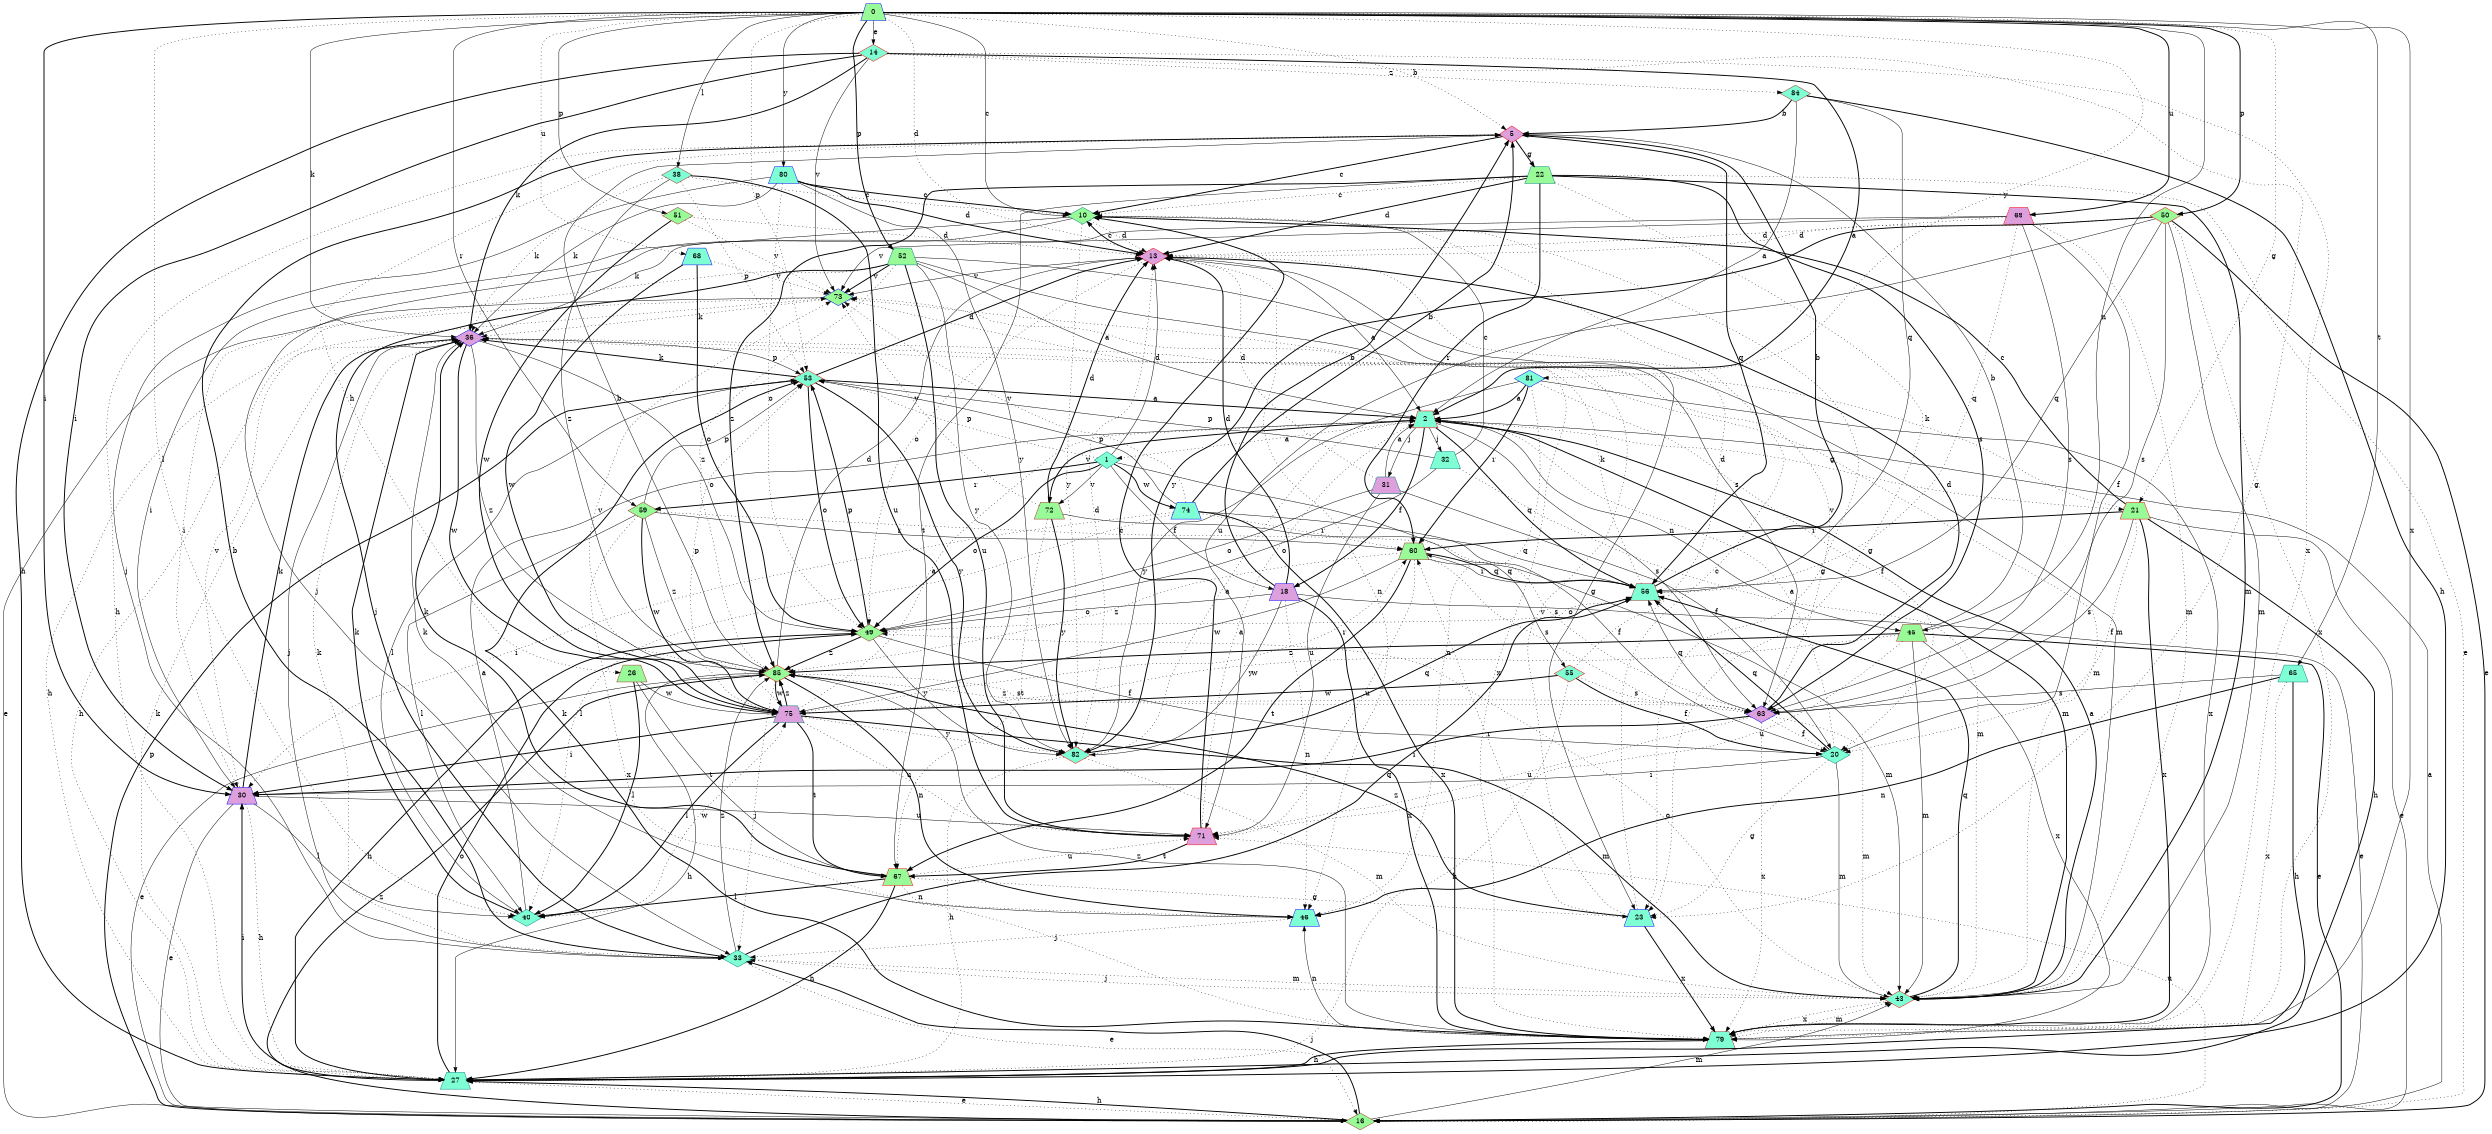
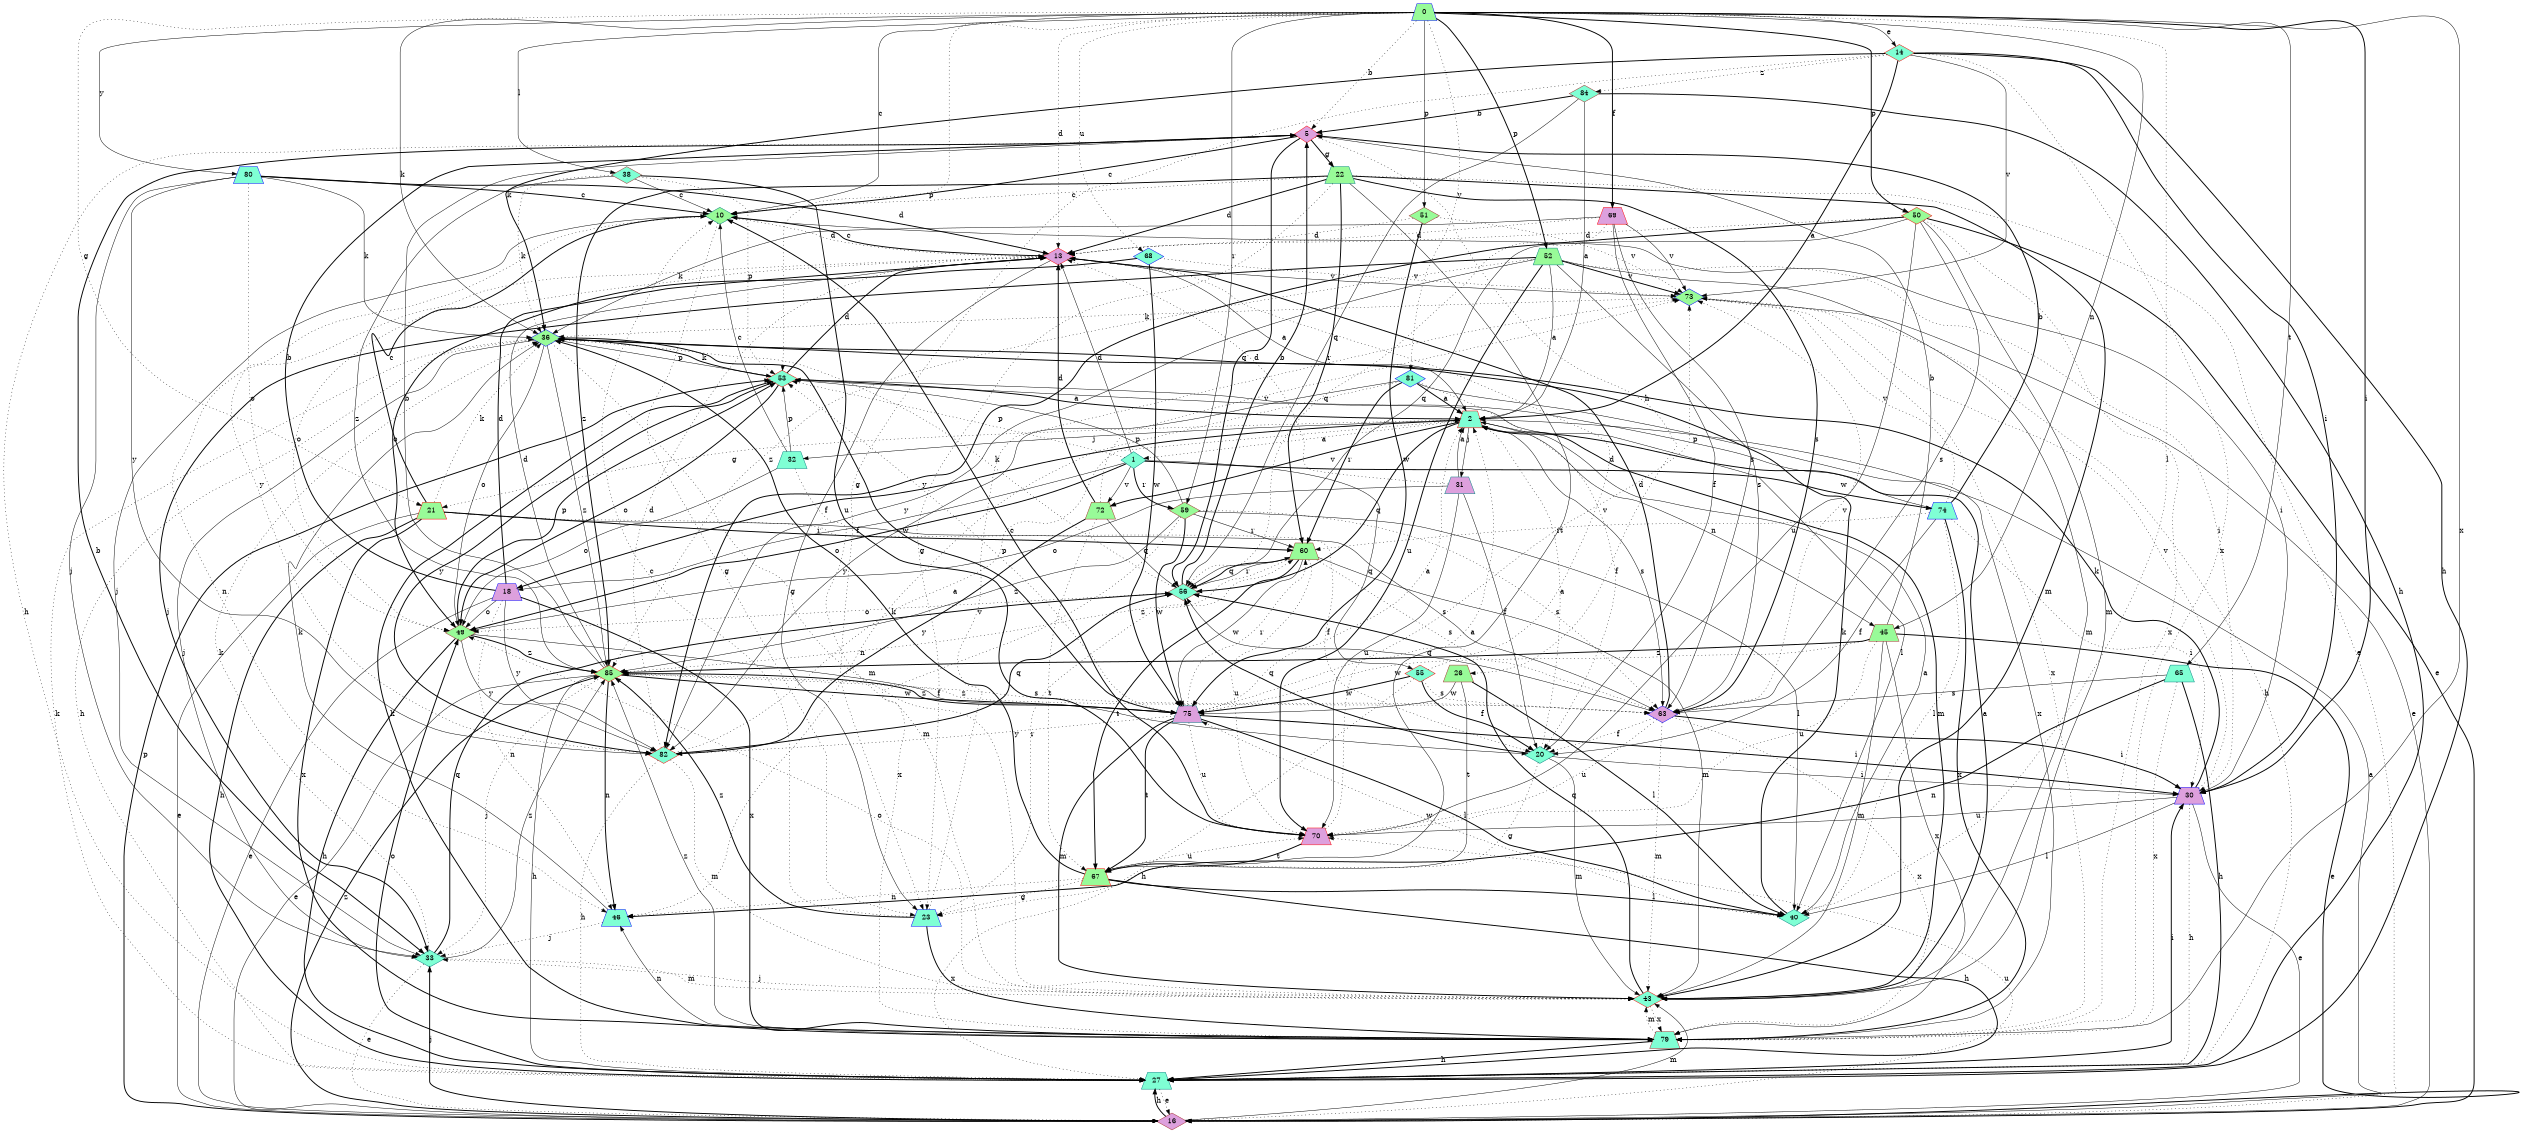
(2171, 114) -> (1614, 114)
(876, 200) -> (671, 194)
(386, 230) -> (262, 163)
(697, 256) -> (1149, 256)
(469, 338) -> (546, 338)
(1645, 592) -> (1183, 592)
(2184, 662) -> none
(1201, 836) -> (1316, 836)
(1360, 1121) -> (1172, 1121)
